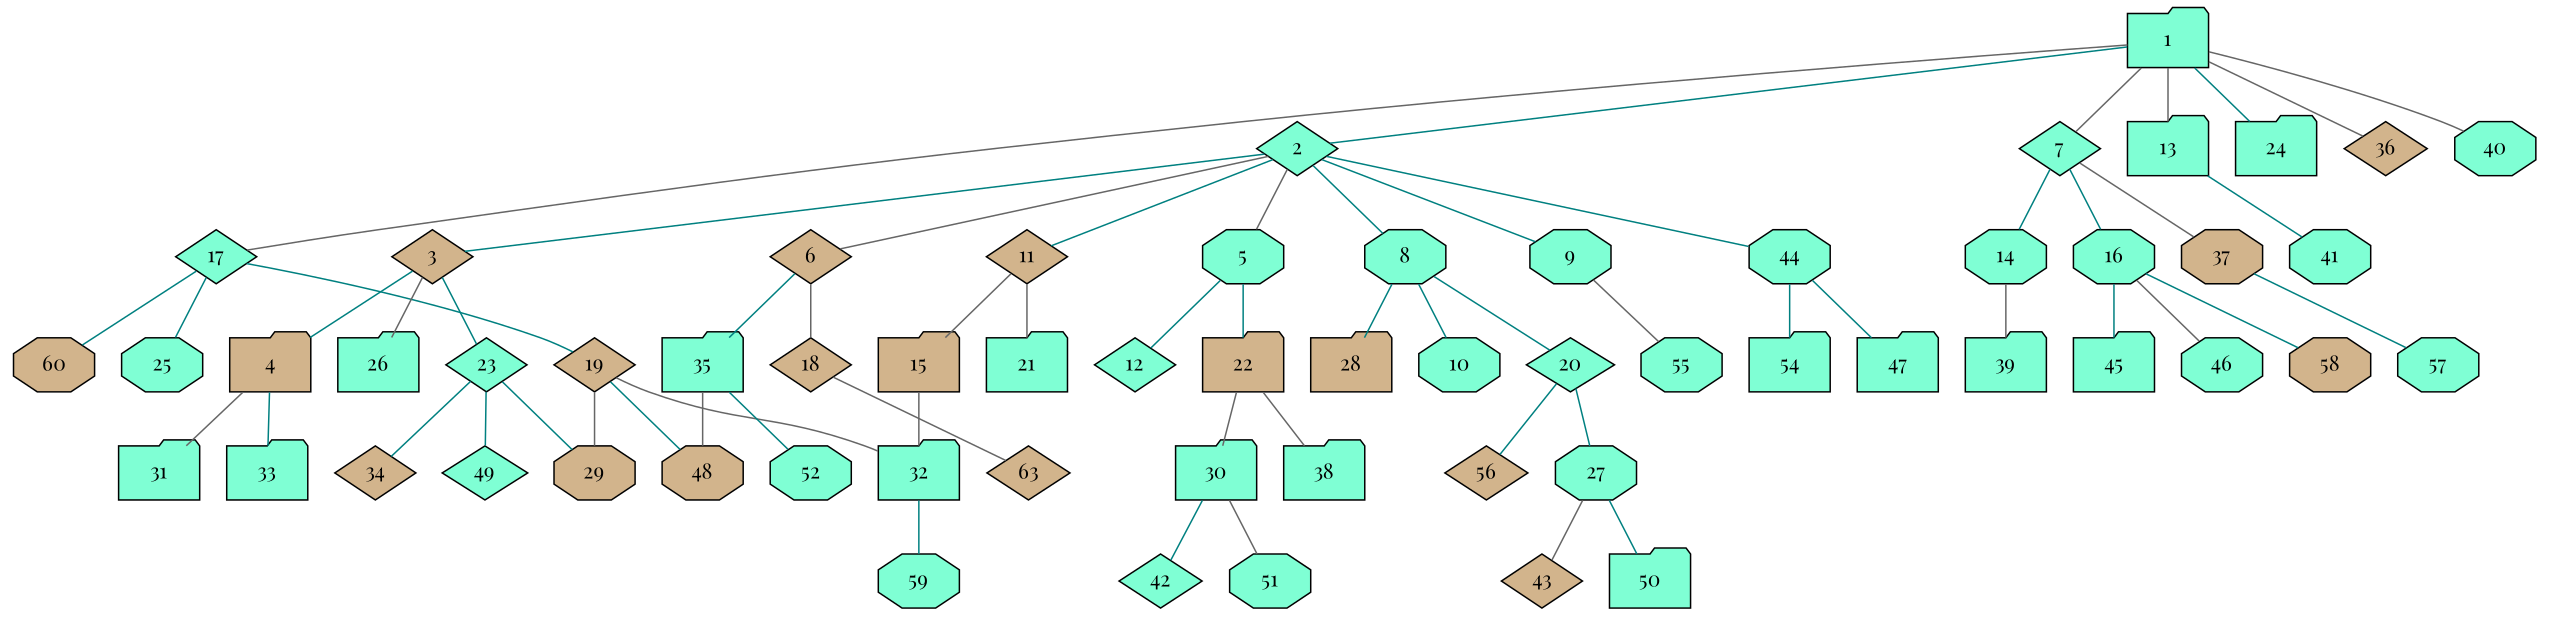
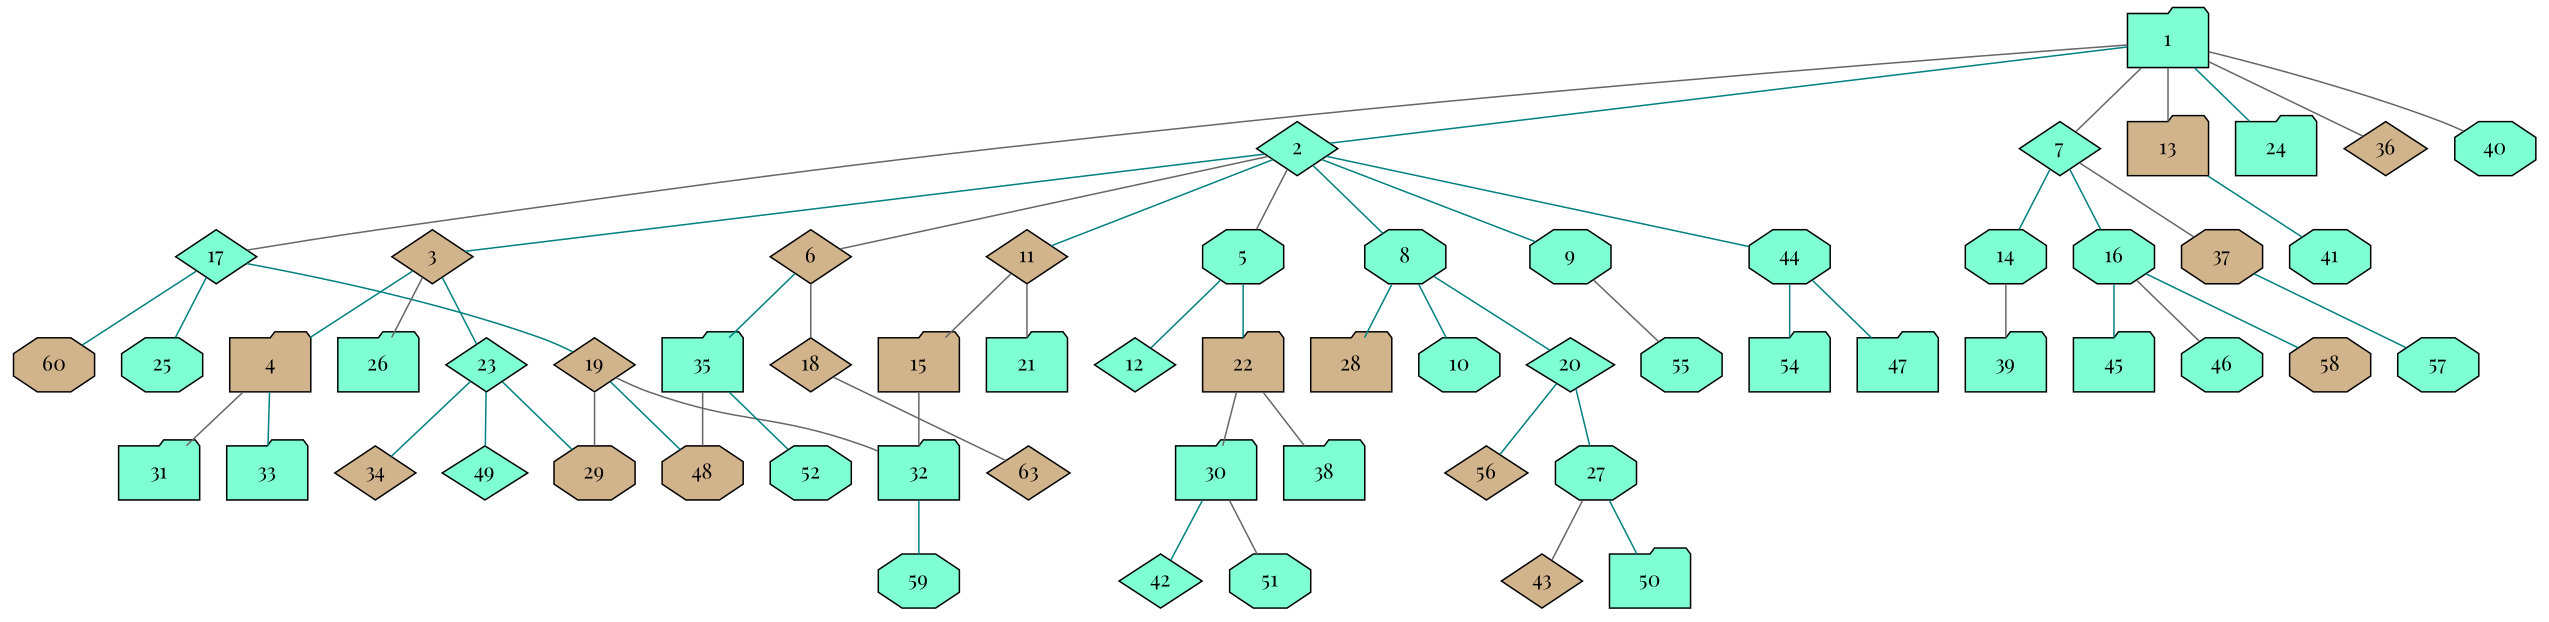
(2168, 149) -> (2168, 149)
